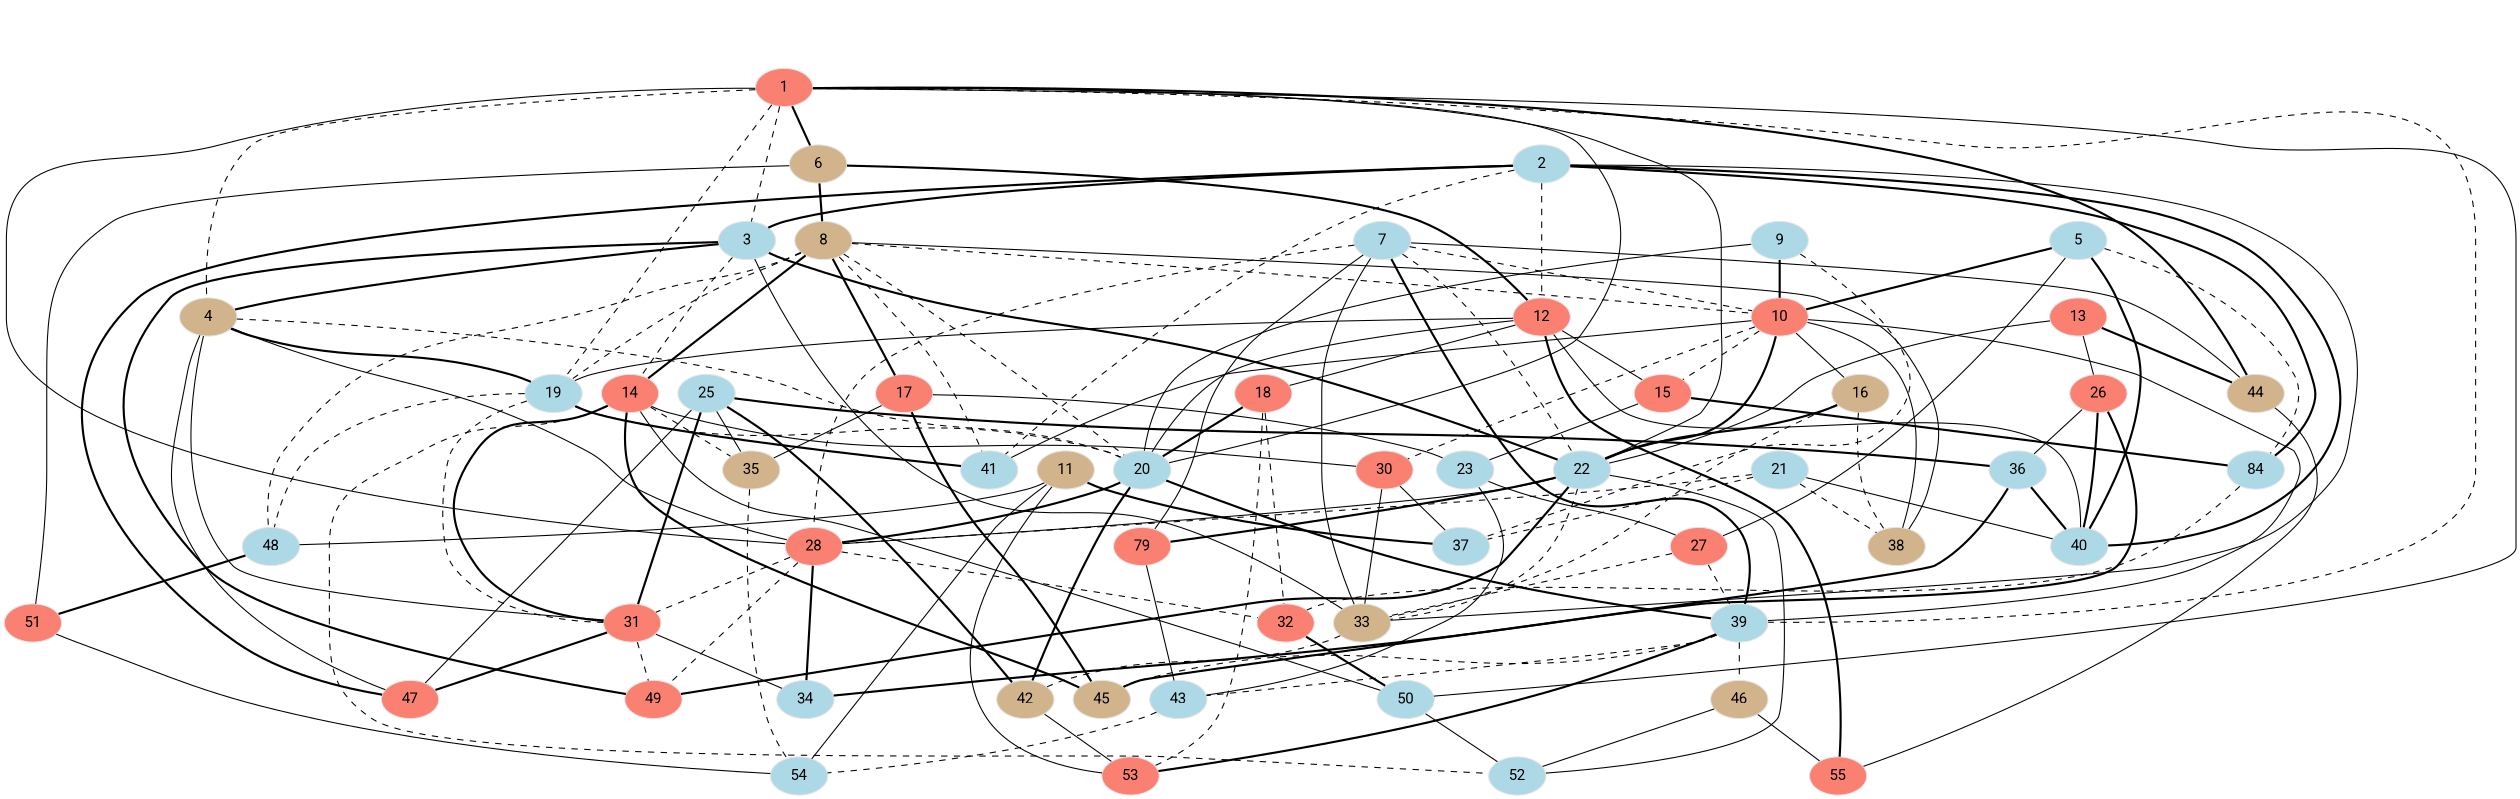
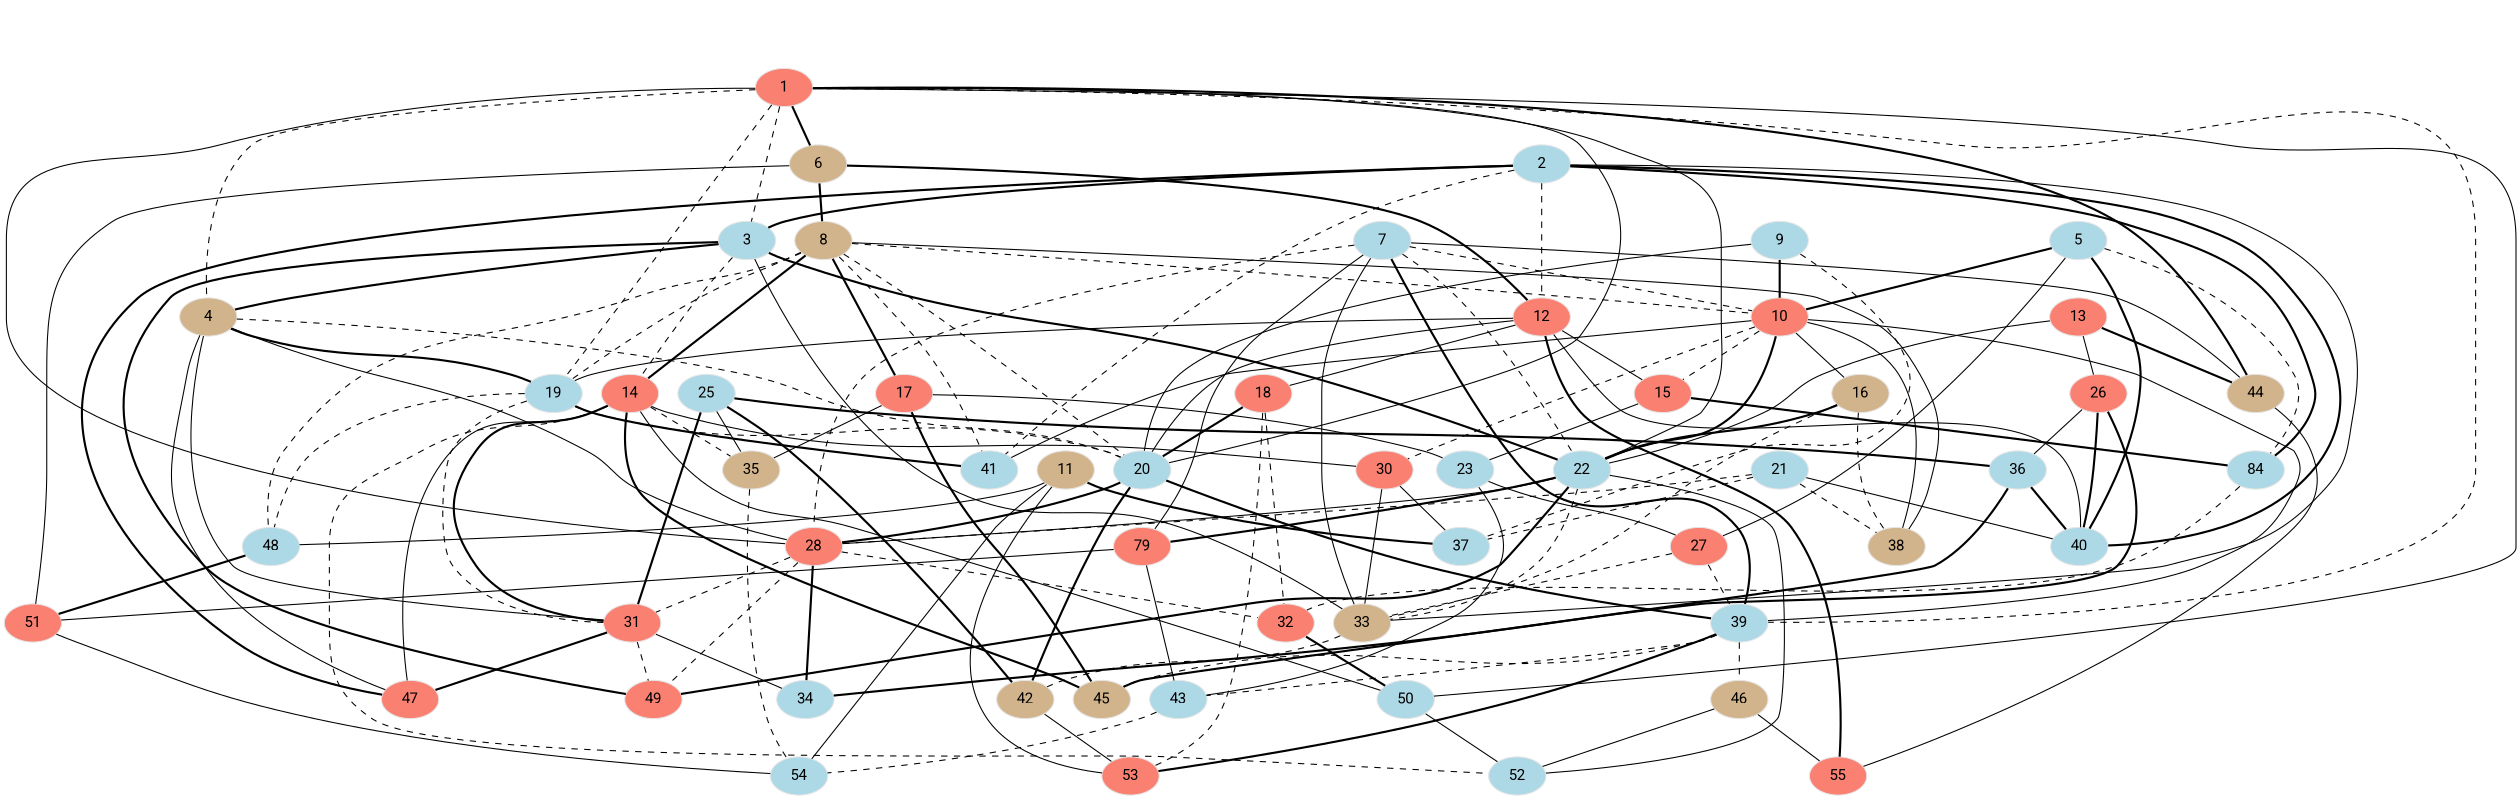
(558, 547) -> (431, 481)
none -> (587, 585)
